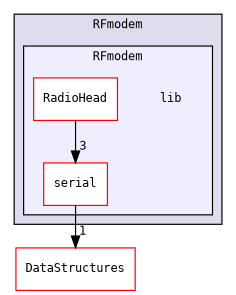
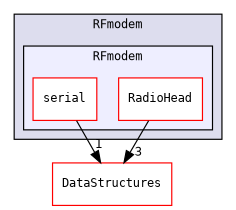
(171, 99) -> none
(76, 136) -> (139, 137)
